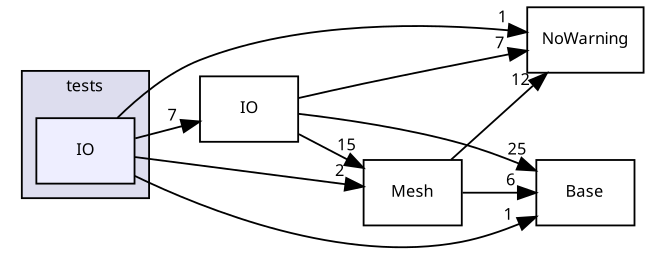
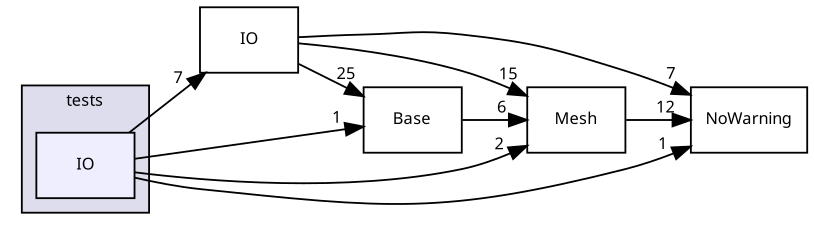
(490, 193) -> (486, 120)
